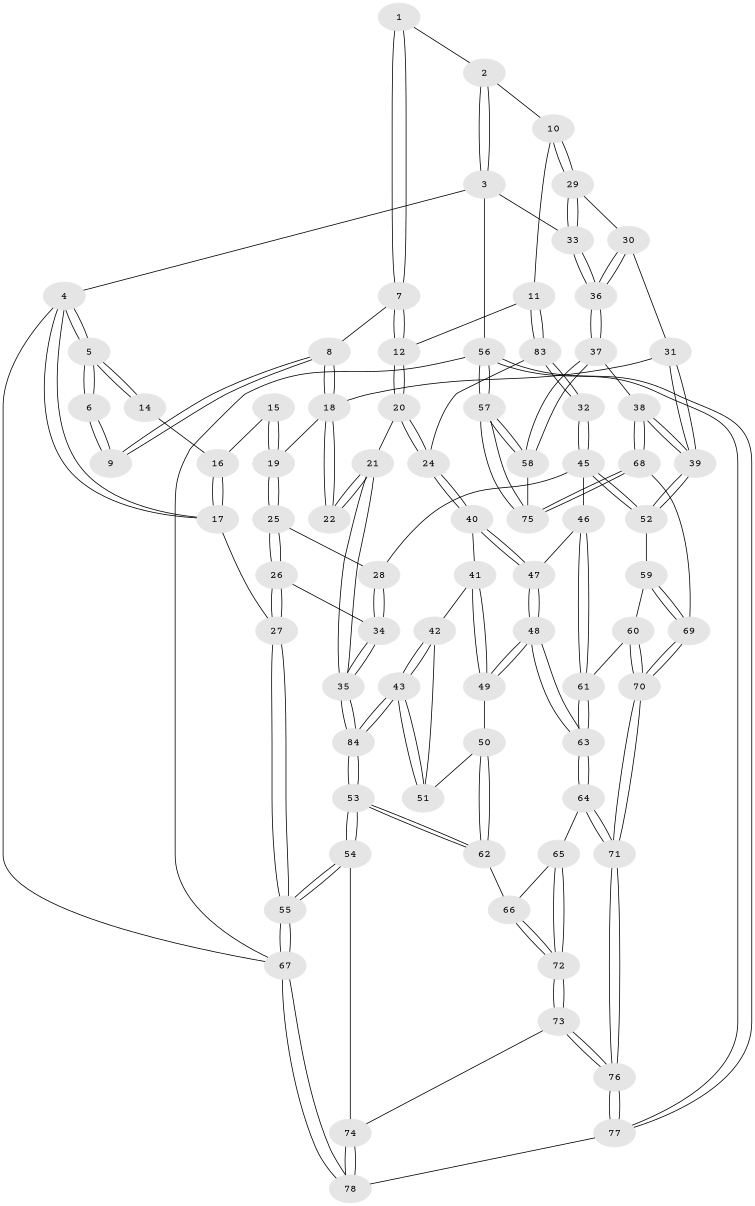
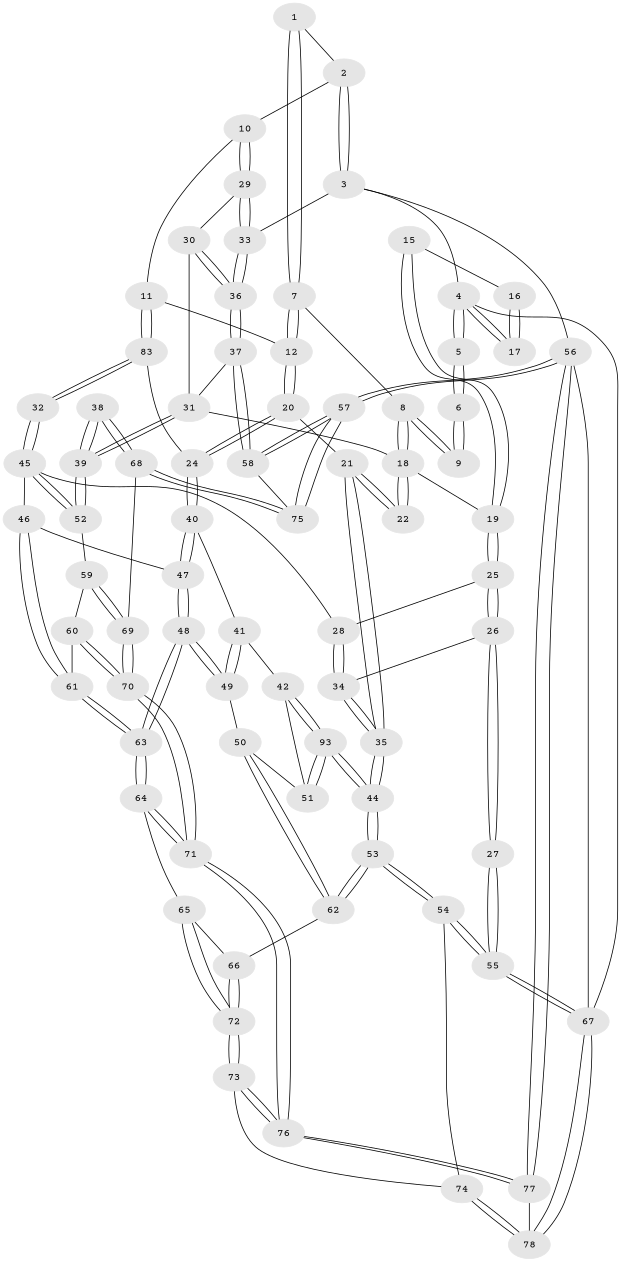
(622, 385) -> (212, 380)
(145, 408) -> none
(242, 577) -> none
(399, 687) -> (325, 742)
(353, 742) -> (373, 798)
